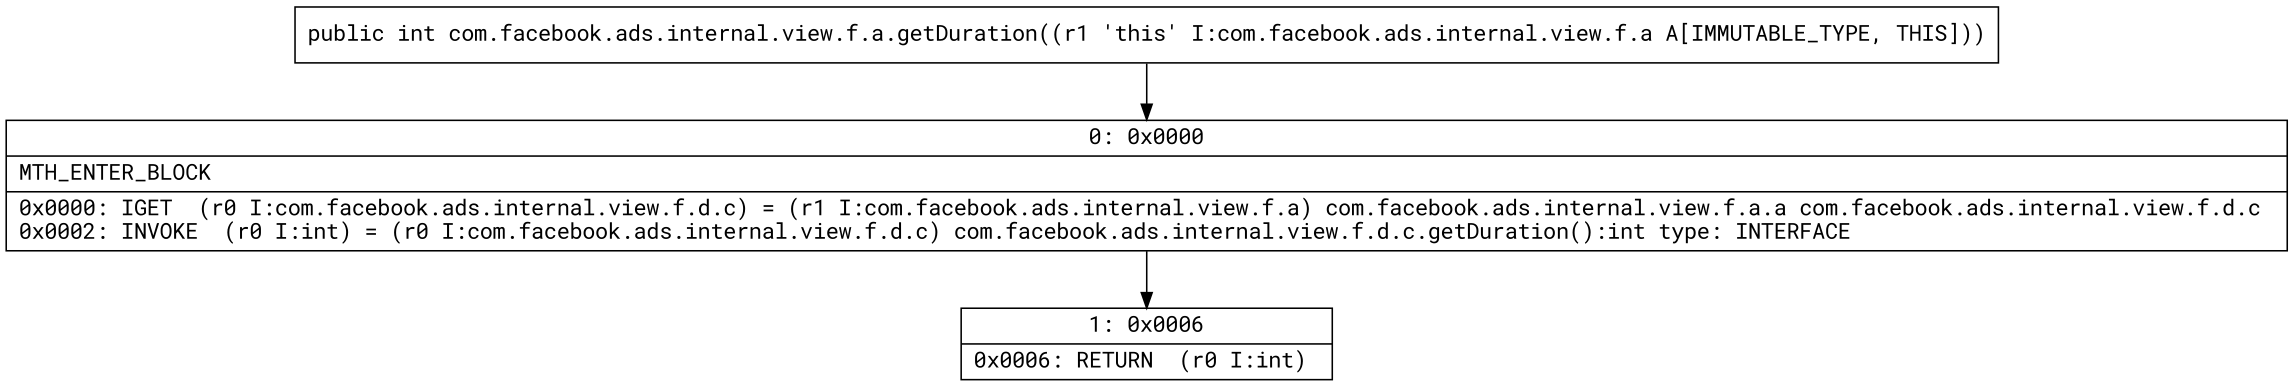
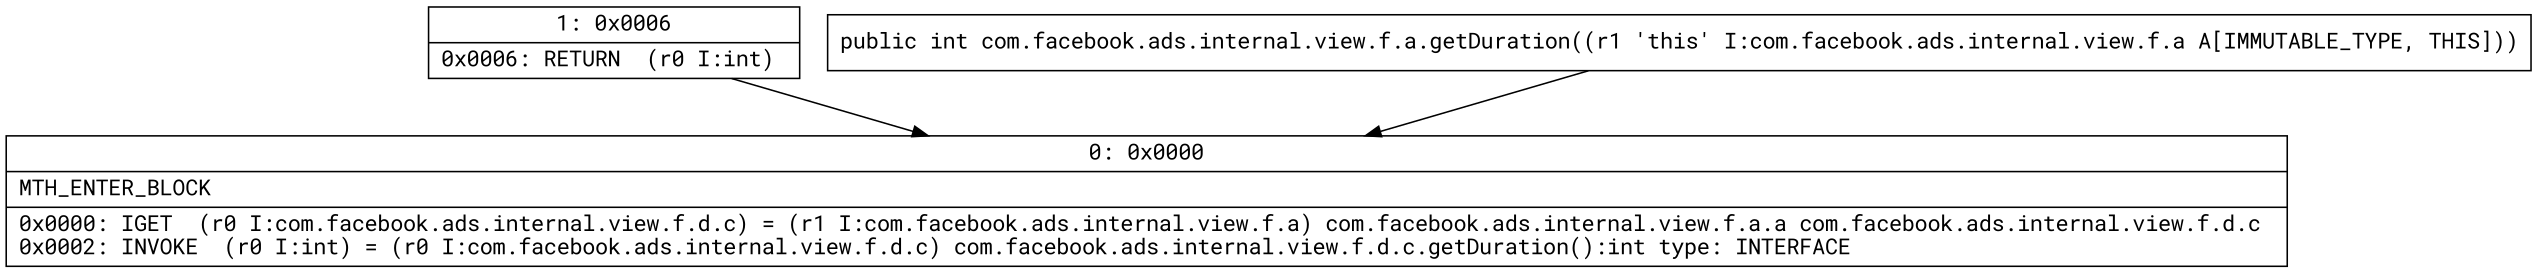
(1147, 272) -> (822, 105)
